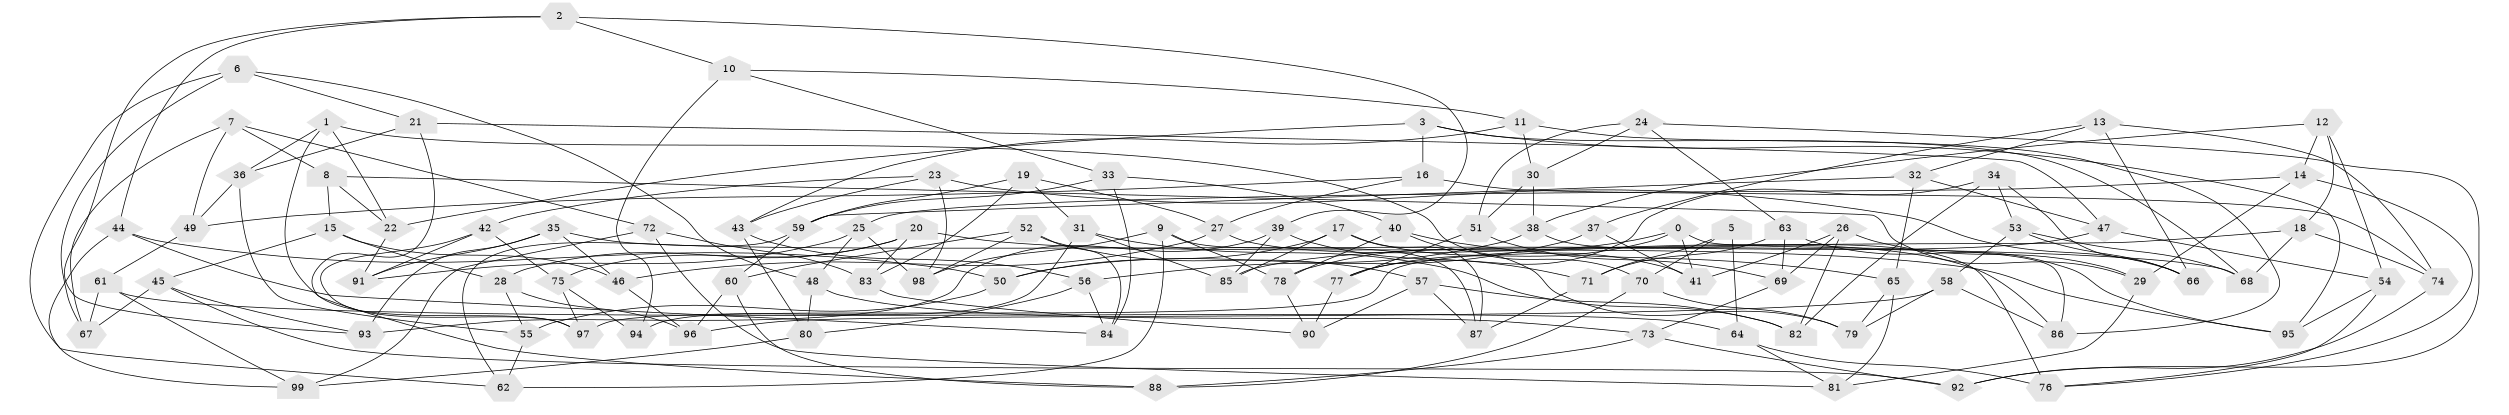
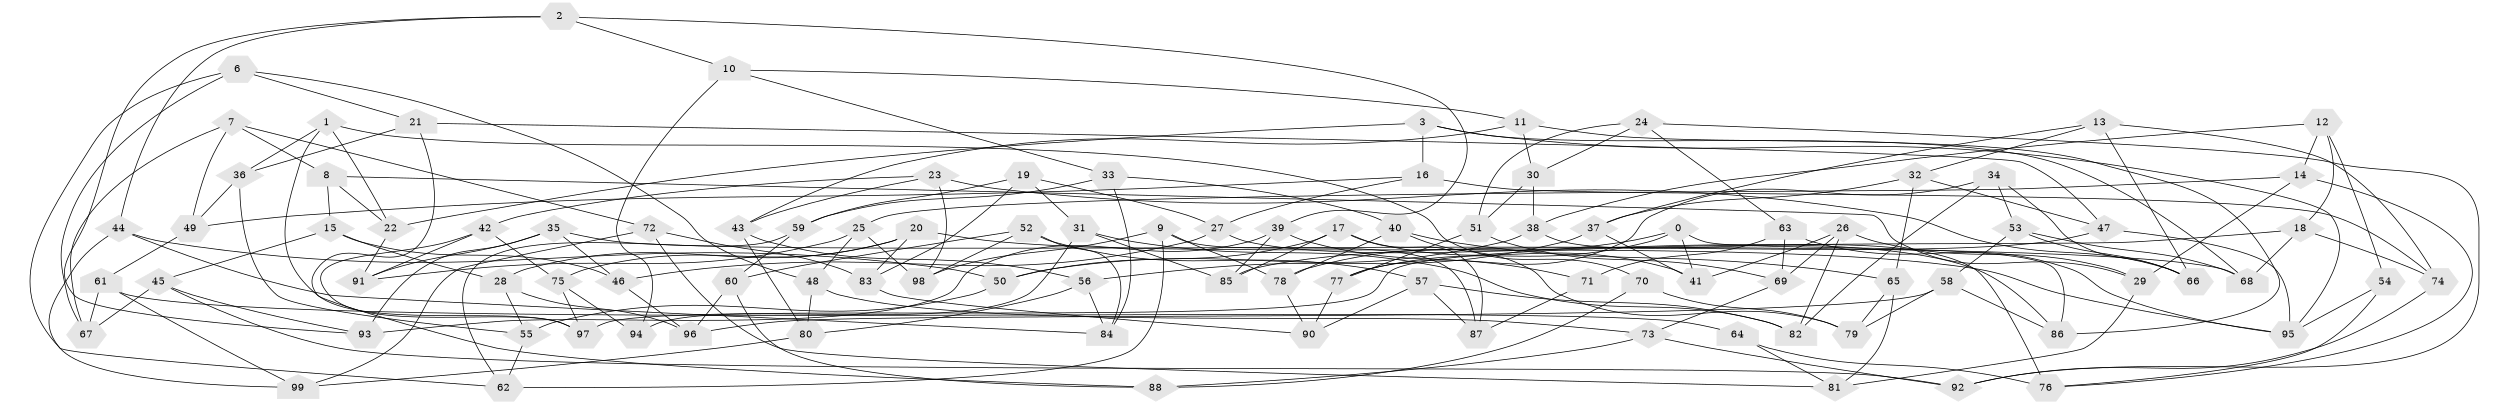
(1352, 196) -> (1723, 200)
(1732, 229) -> none
(2245, 255) -> (2229, 249)
